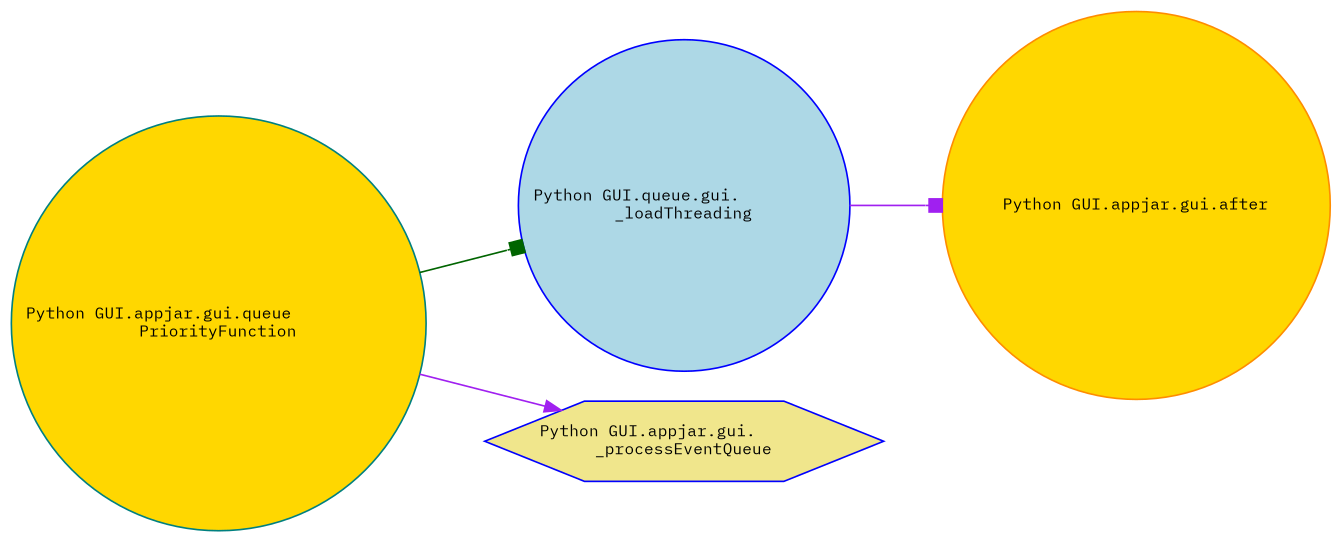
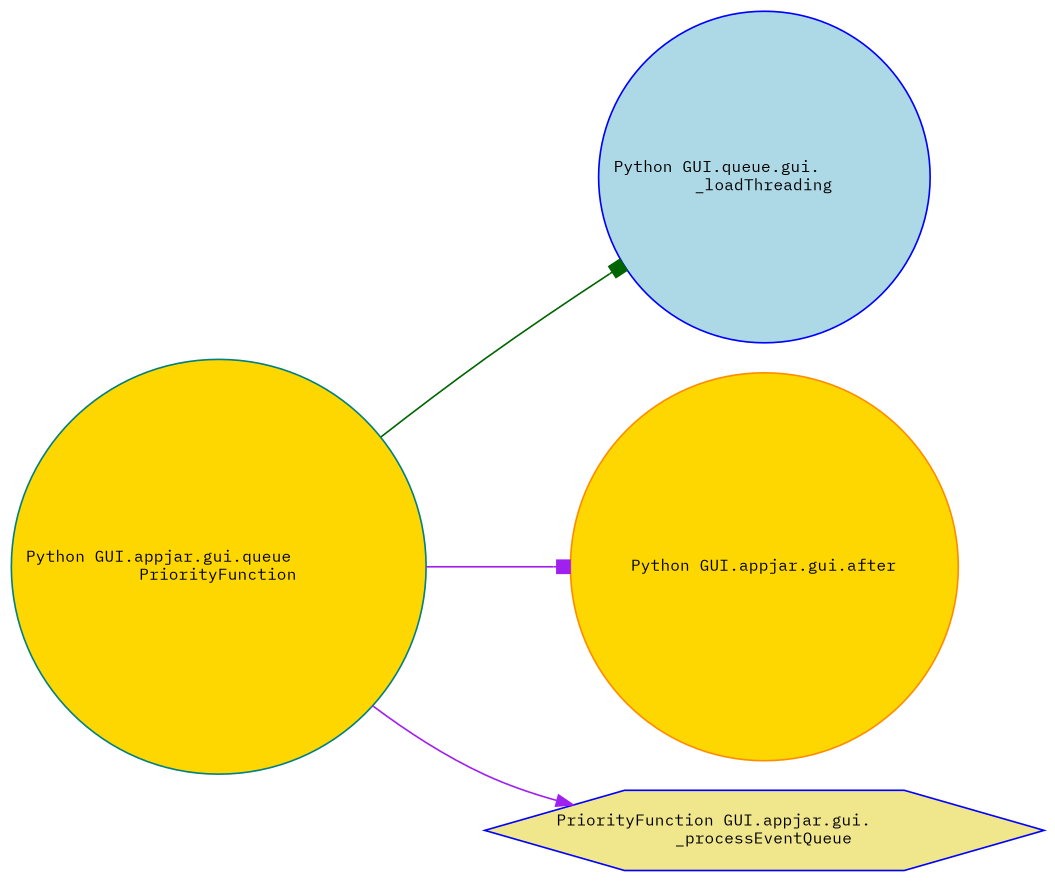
(888, 205) -> (490, 567)
(684, 441) -> (764, 830)
